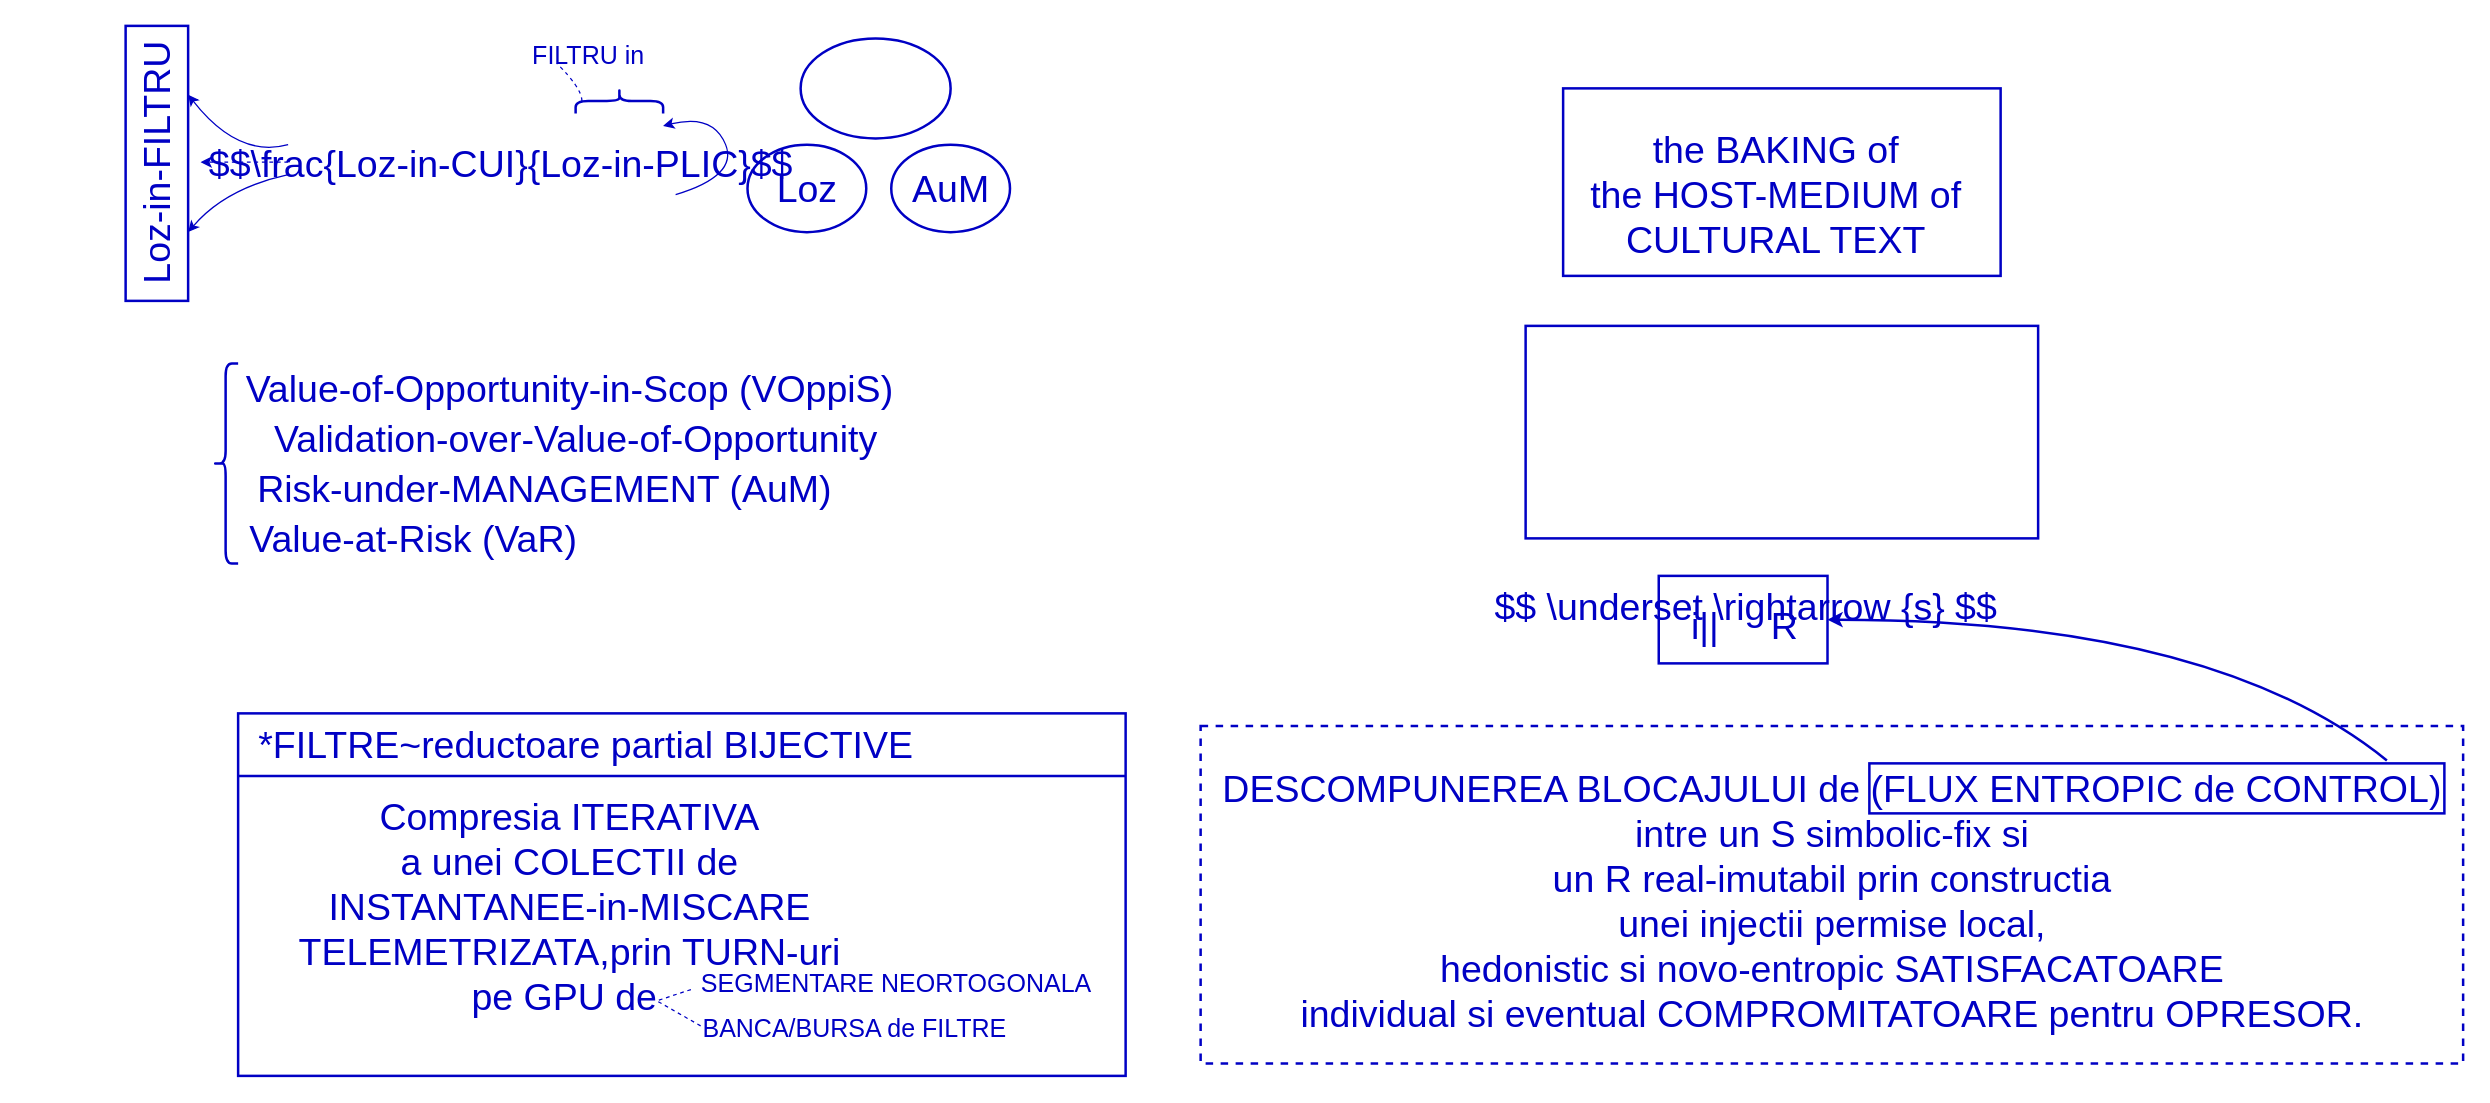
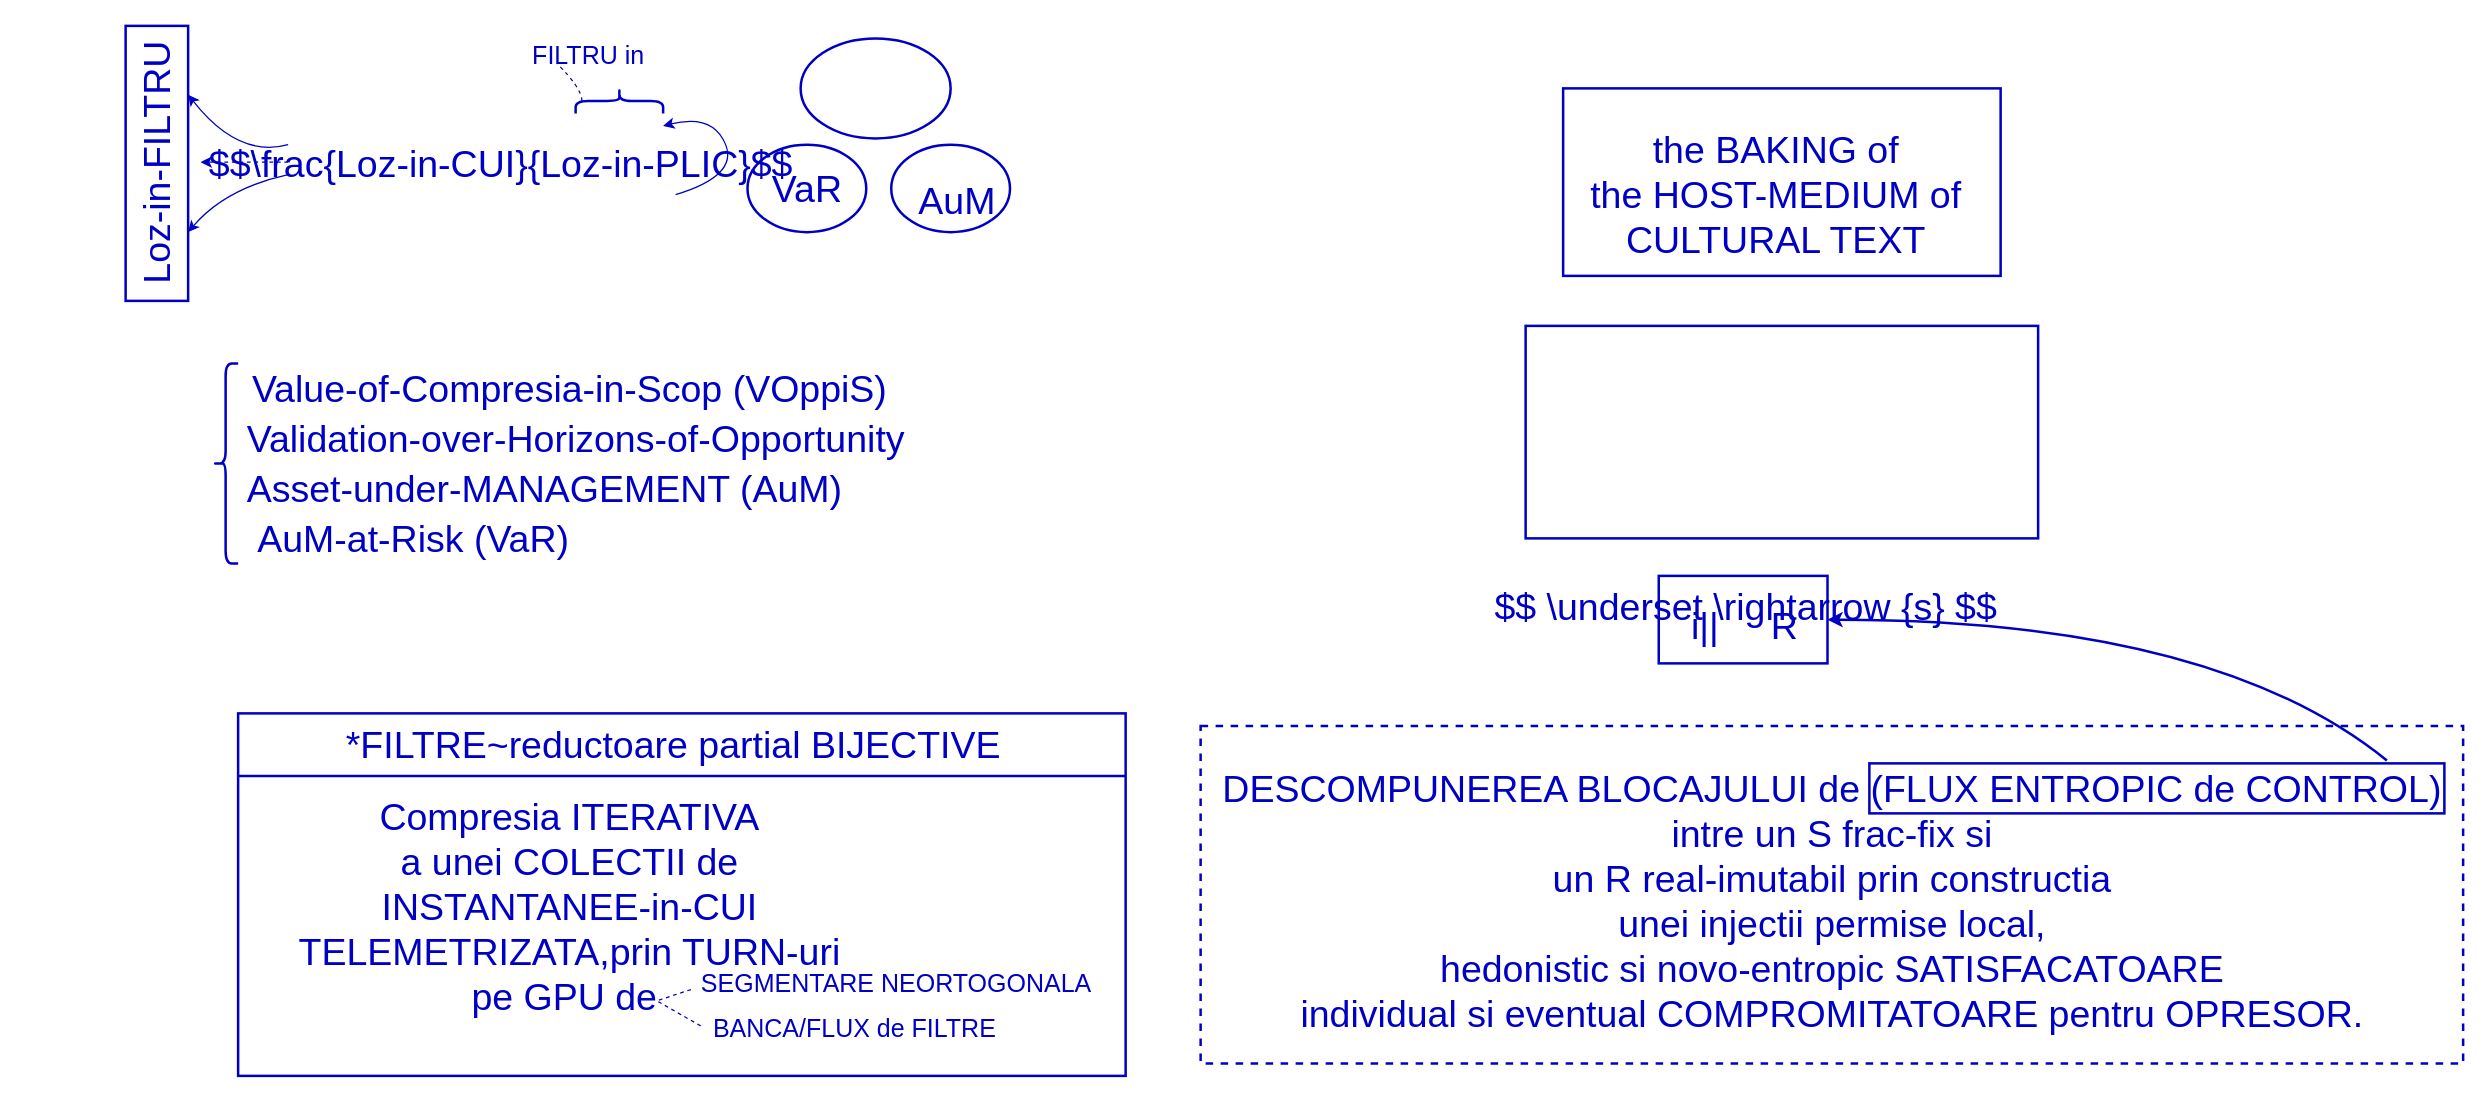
(808, 188) -> (808, 188)
(951, 188) -> (957, 201)
(570, 388) -> (570, 388)
(576, 438) -> (576, 438)
(545, 488) -> (545, 488)
(414, 538) -> (414, 538)
(585, 744) -> (673, 744)
(1833, 901) -> (1833, 901)
(570, 907) -> (570, 907)
(855, 1001) -> (855, 1001)
